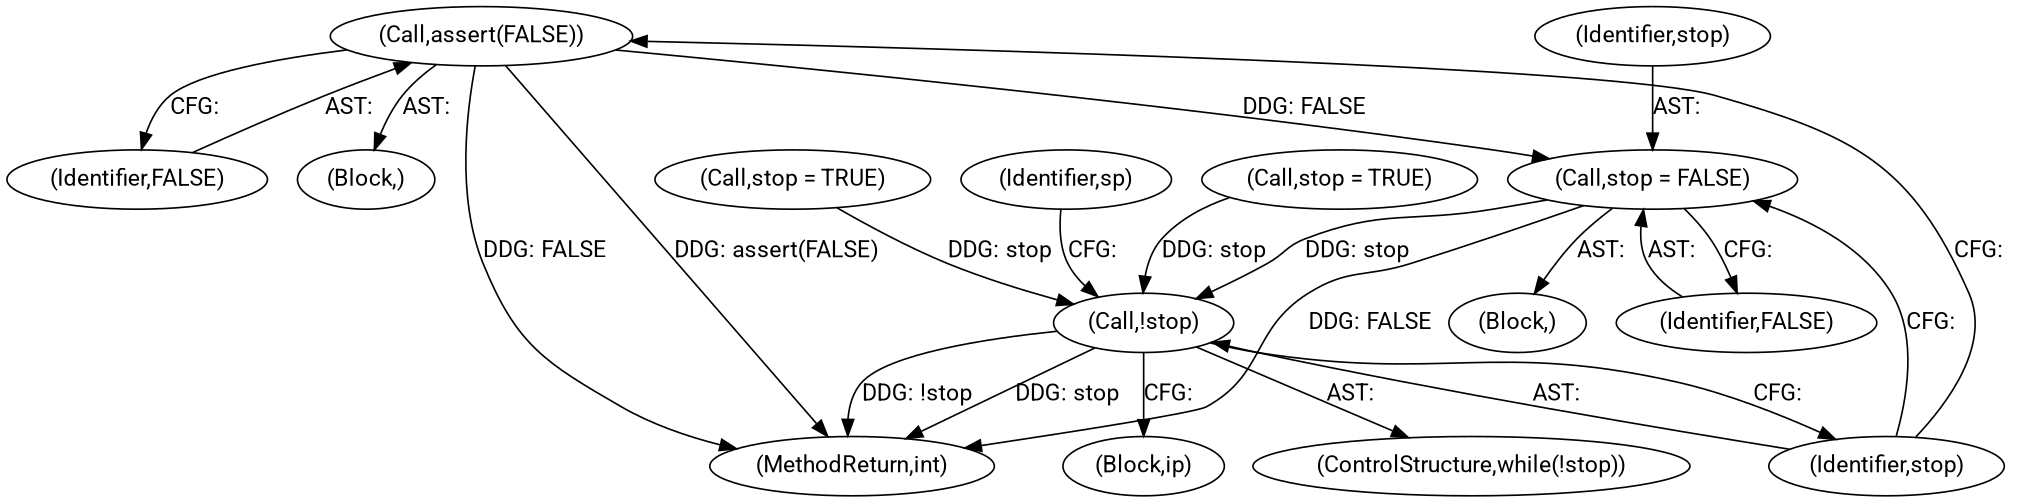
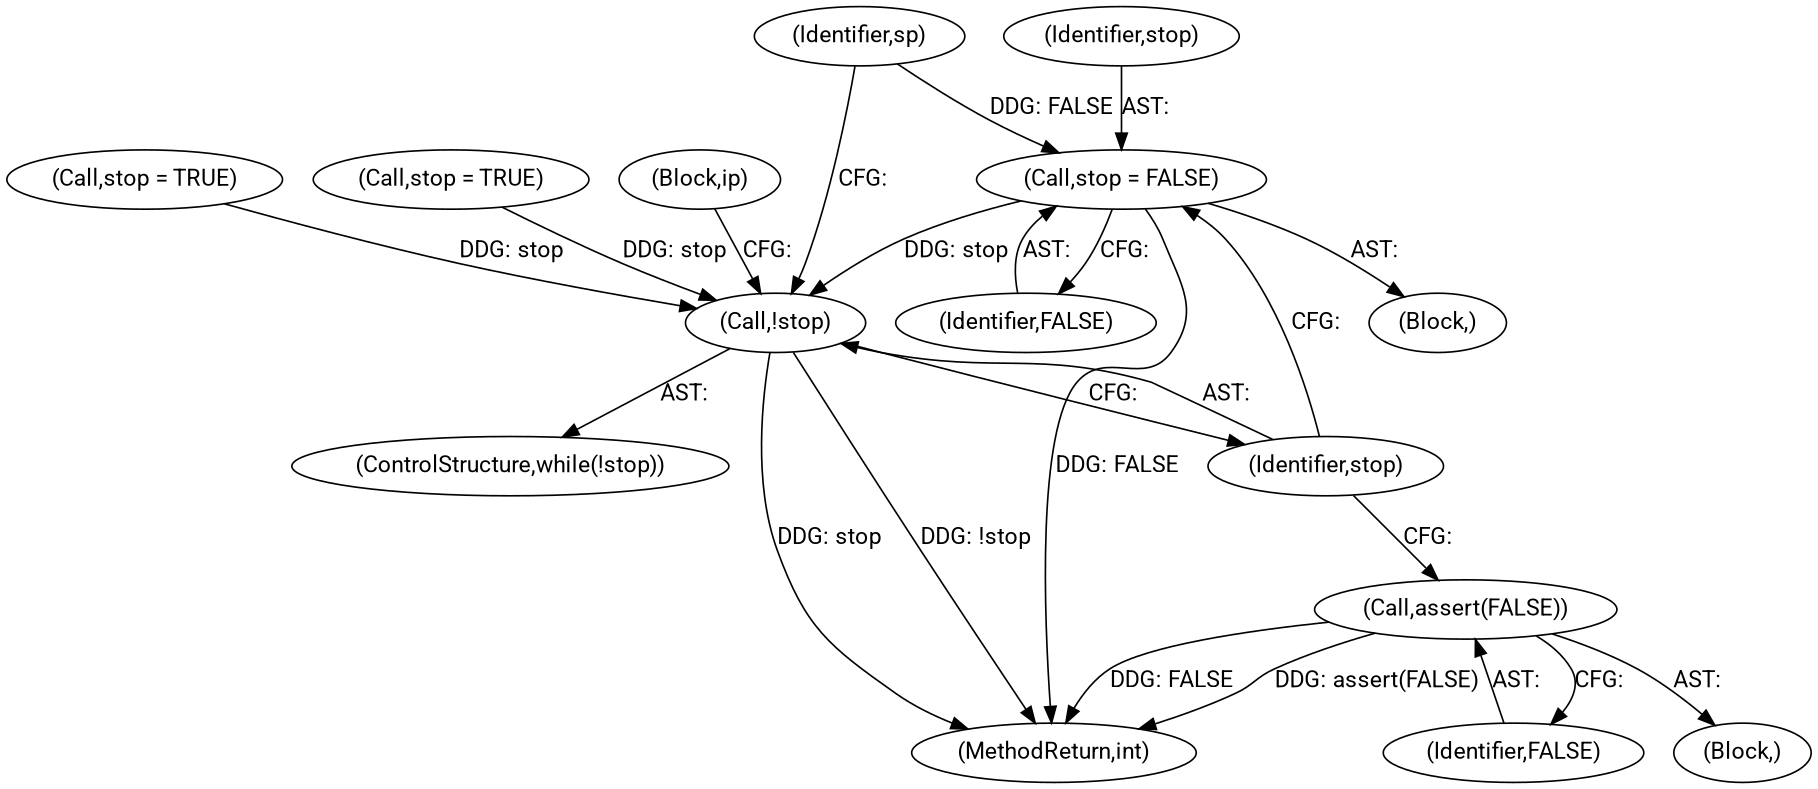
(1075, 97) -> (969, 108)
(1144, 386) -> (734, 244)
